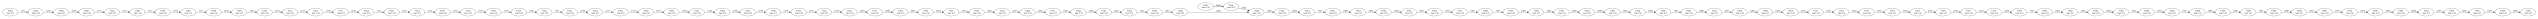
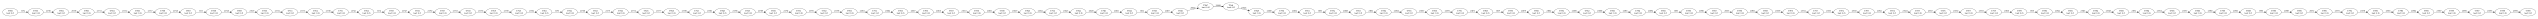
(1218, 12) -> (1192, 9)
